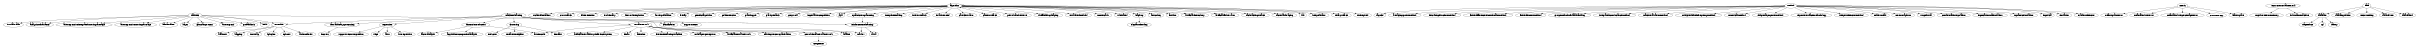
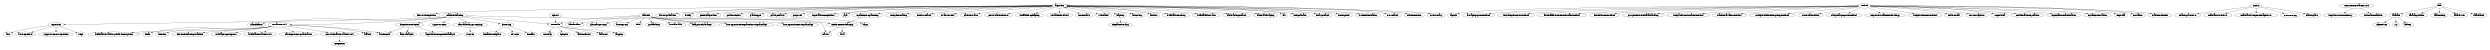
(990, 15) -> none
(2367, 15) -> (2439, 15)
(282, 29) -> (556, 19)
